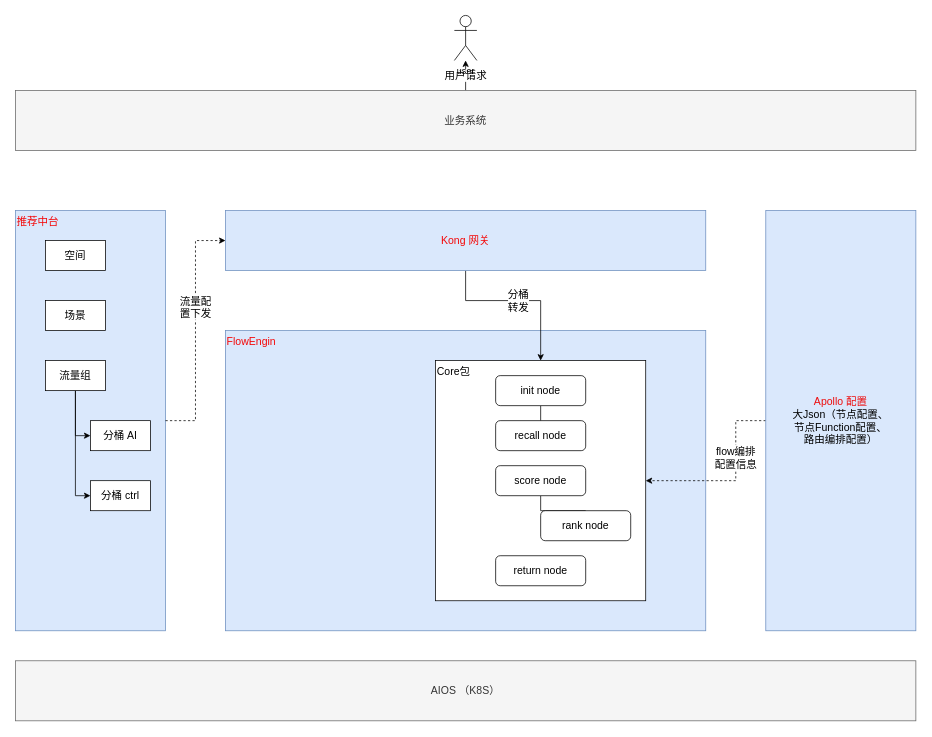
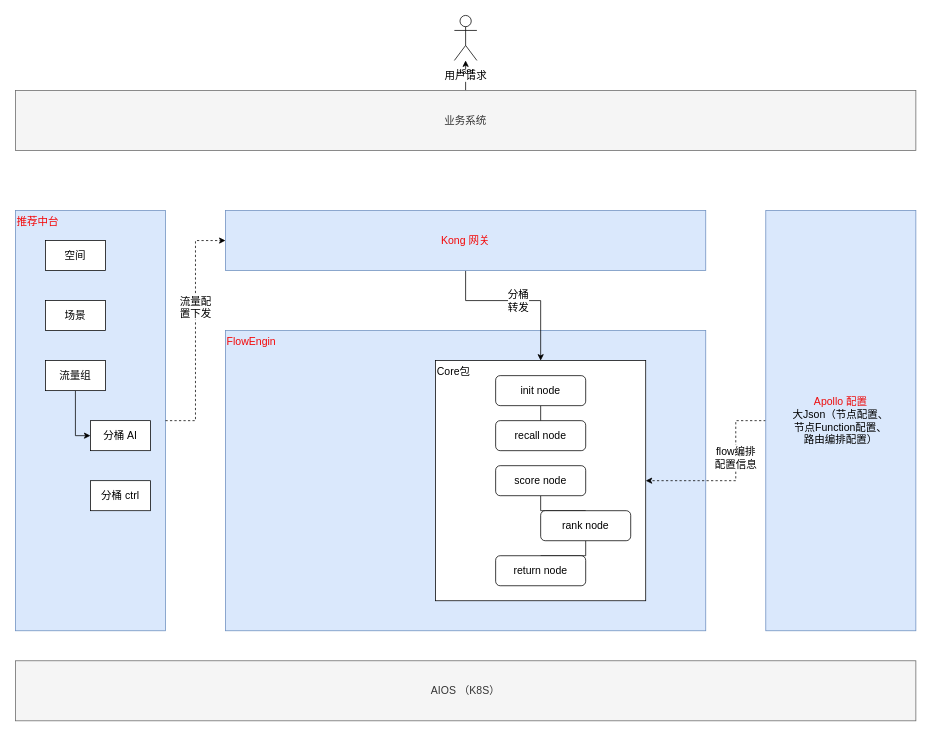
(75, 471) -> none
none -> (585, 550)
